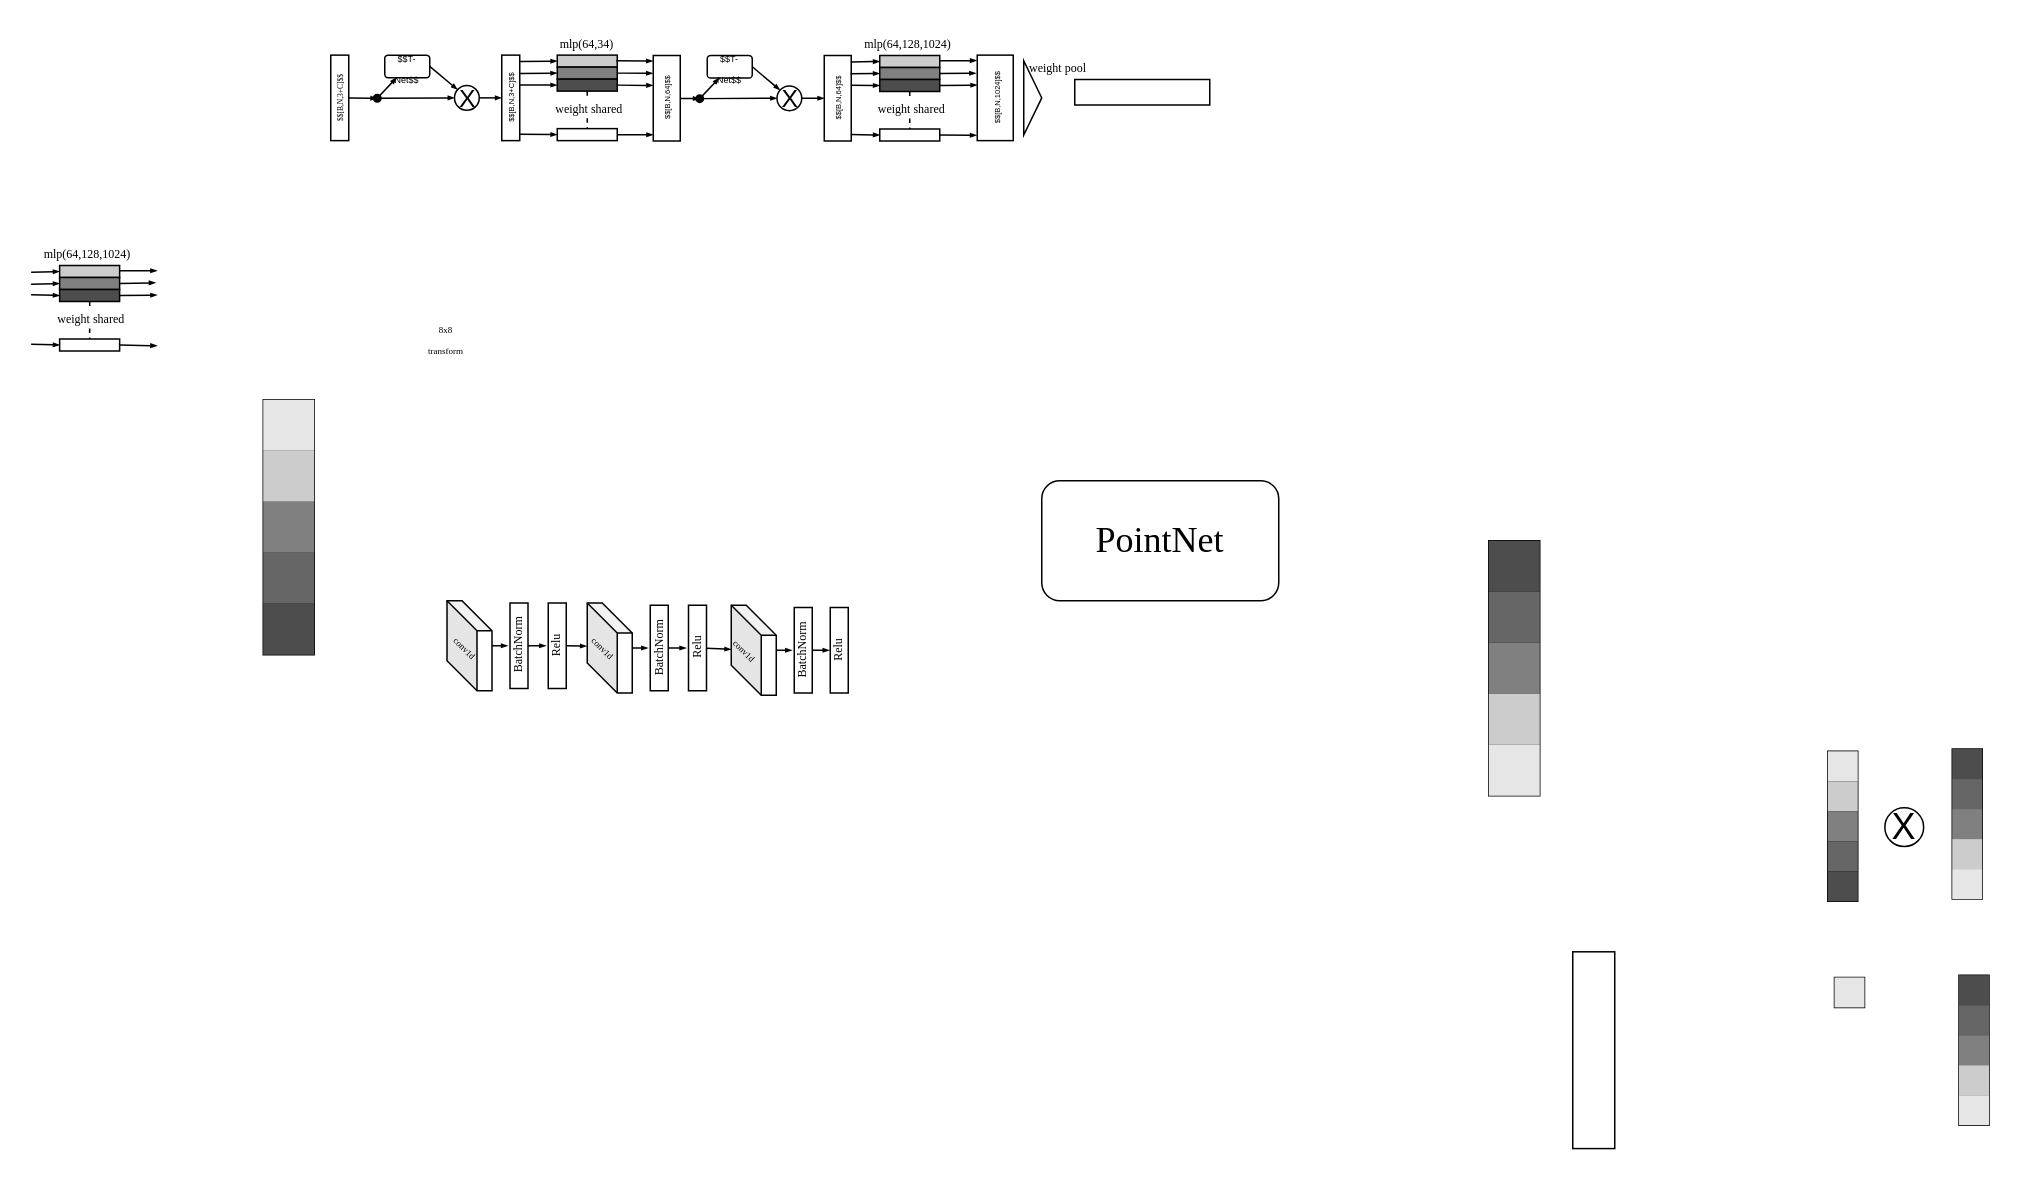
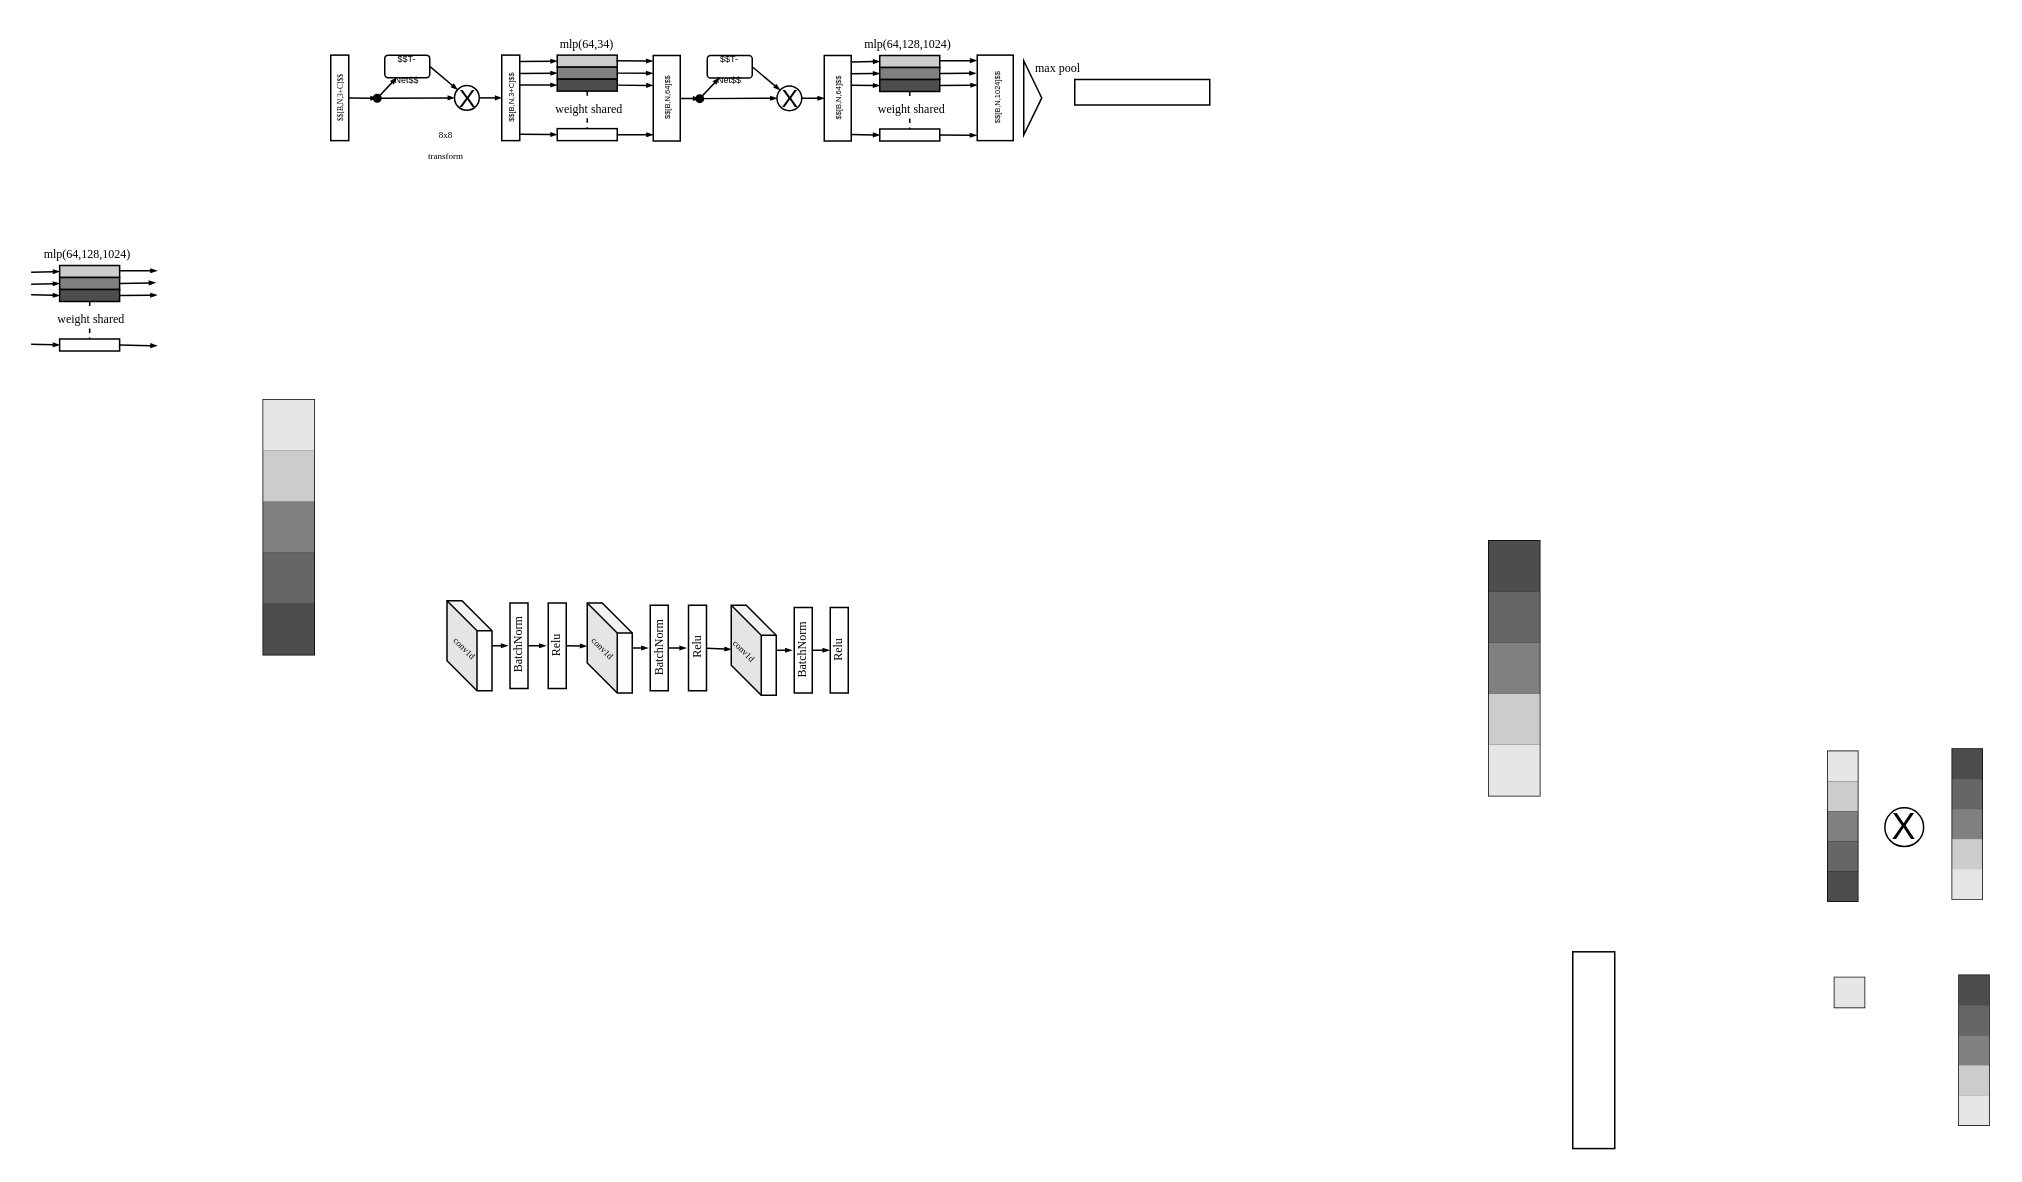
(1058, 68) -> (1058, 68)
(446, 339) -> (446, 144)
(1160, 541) -> none
